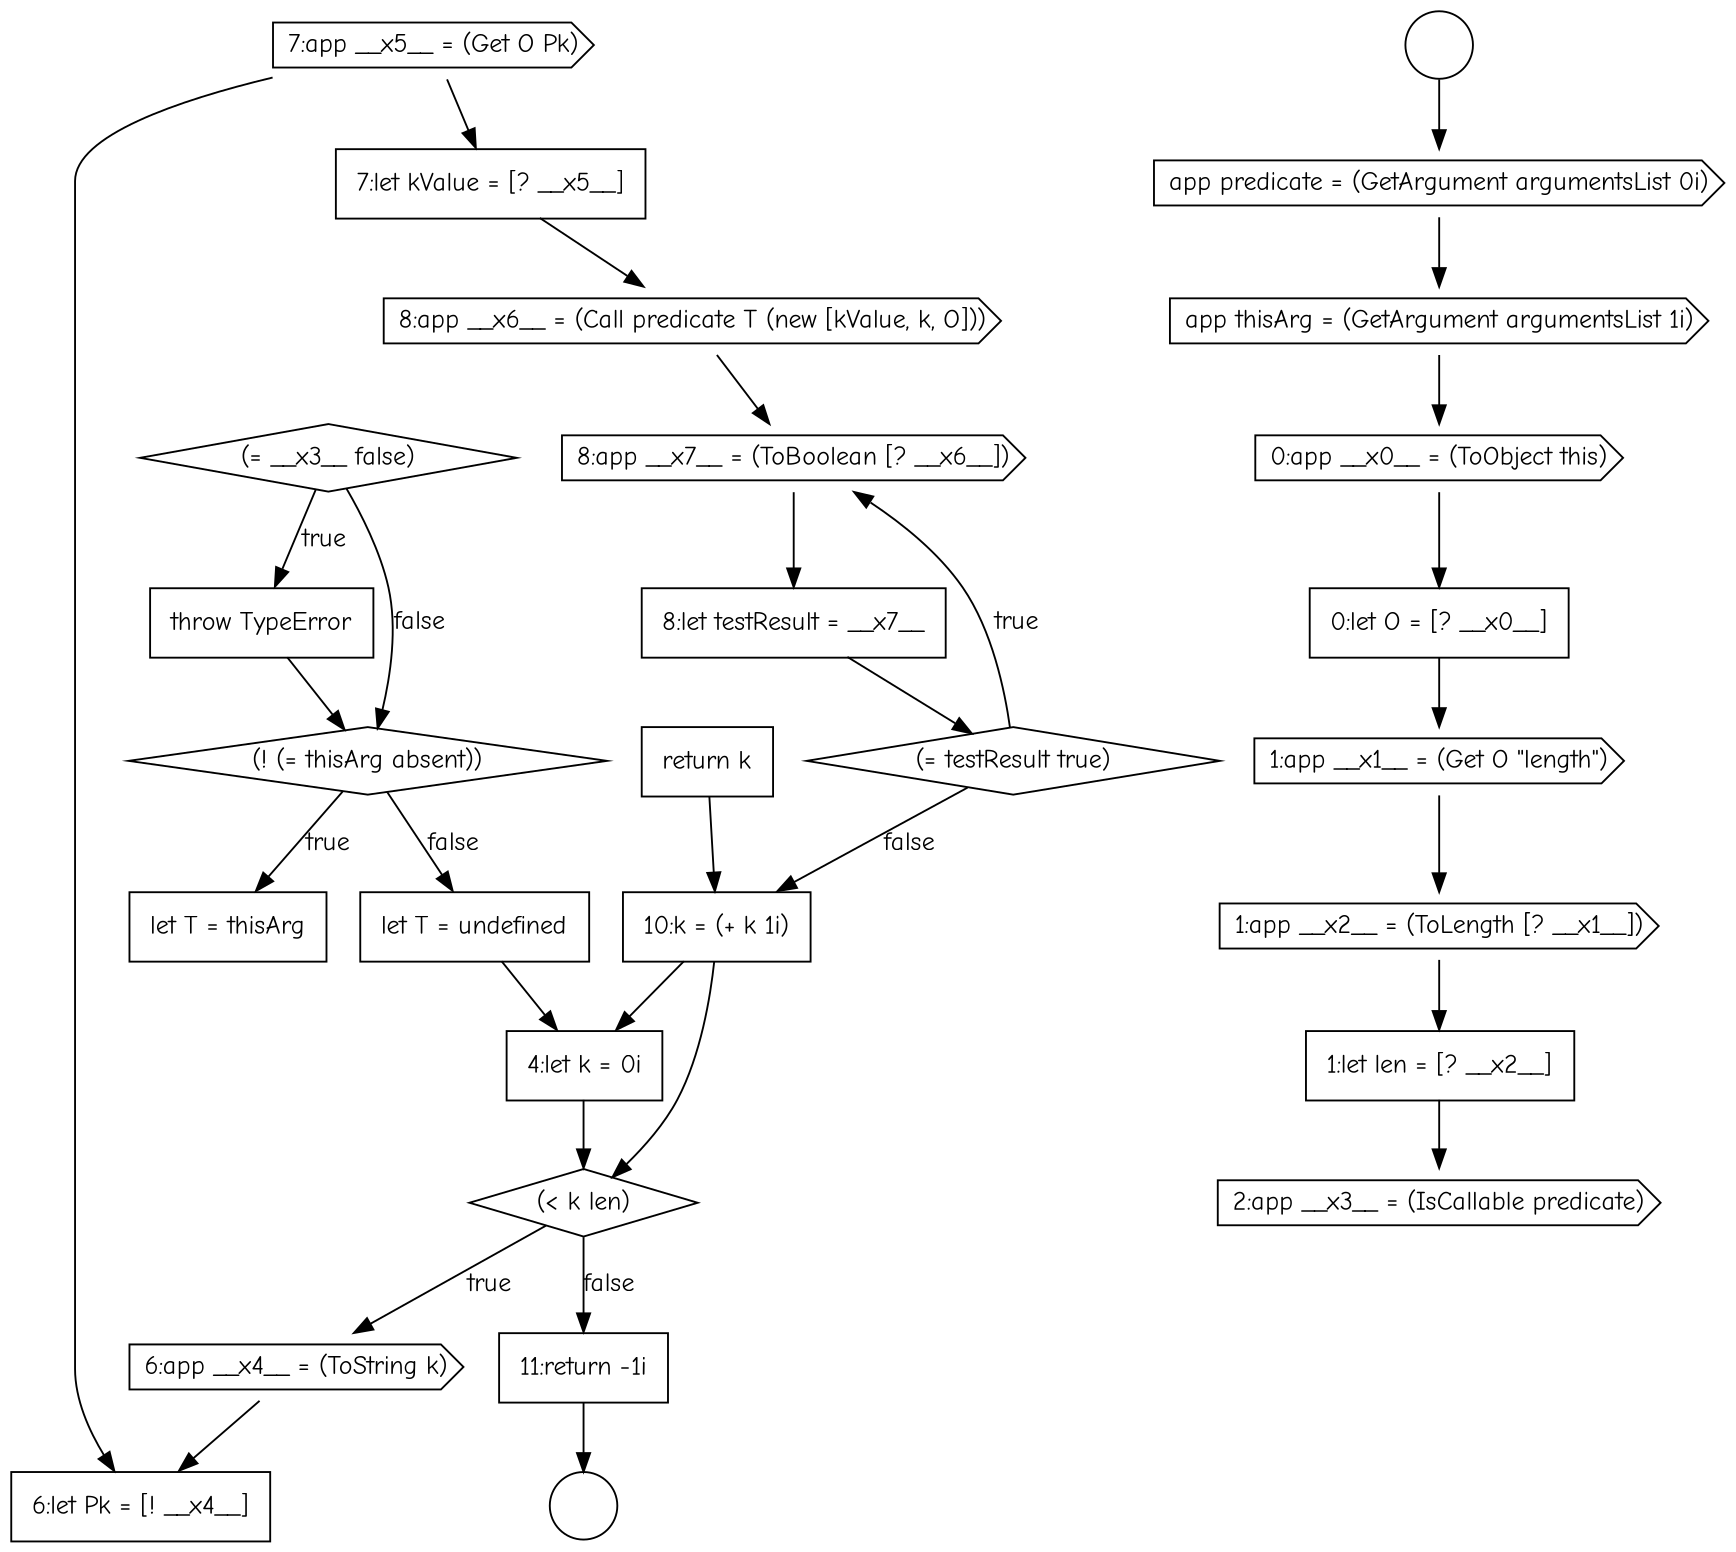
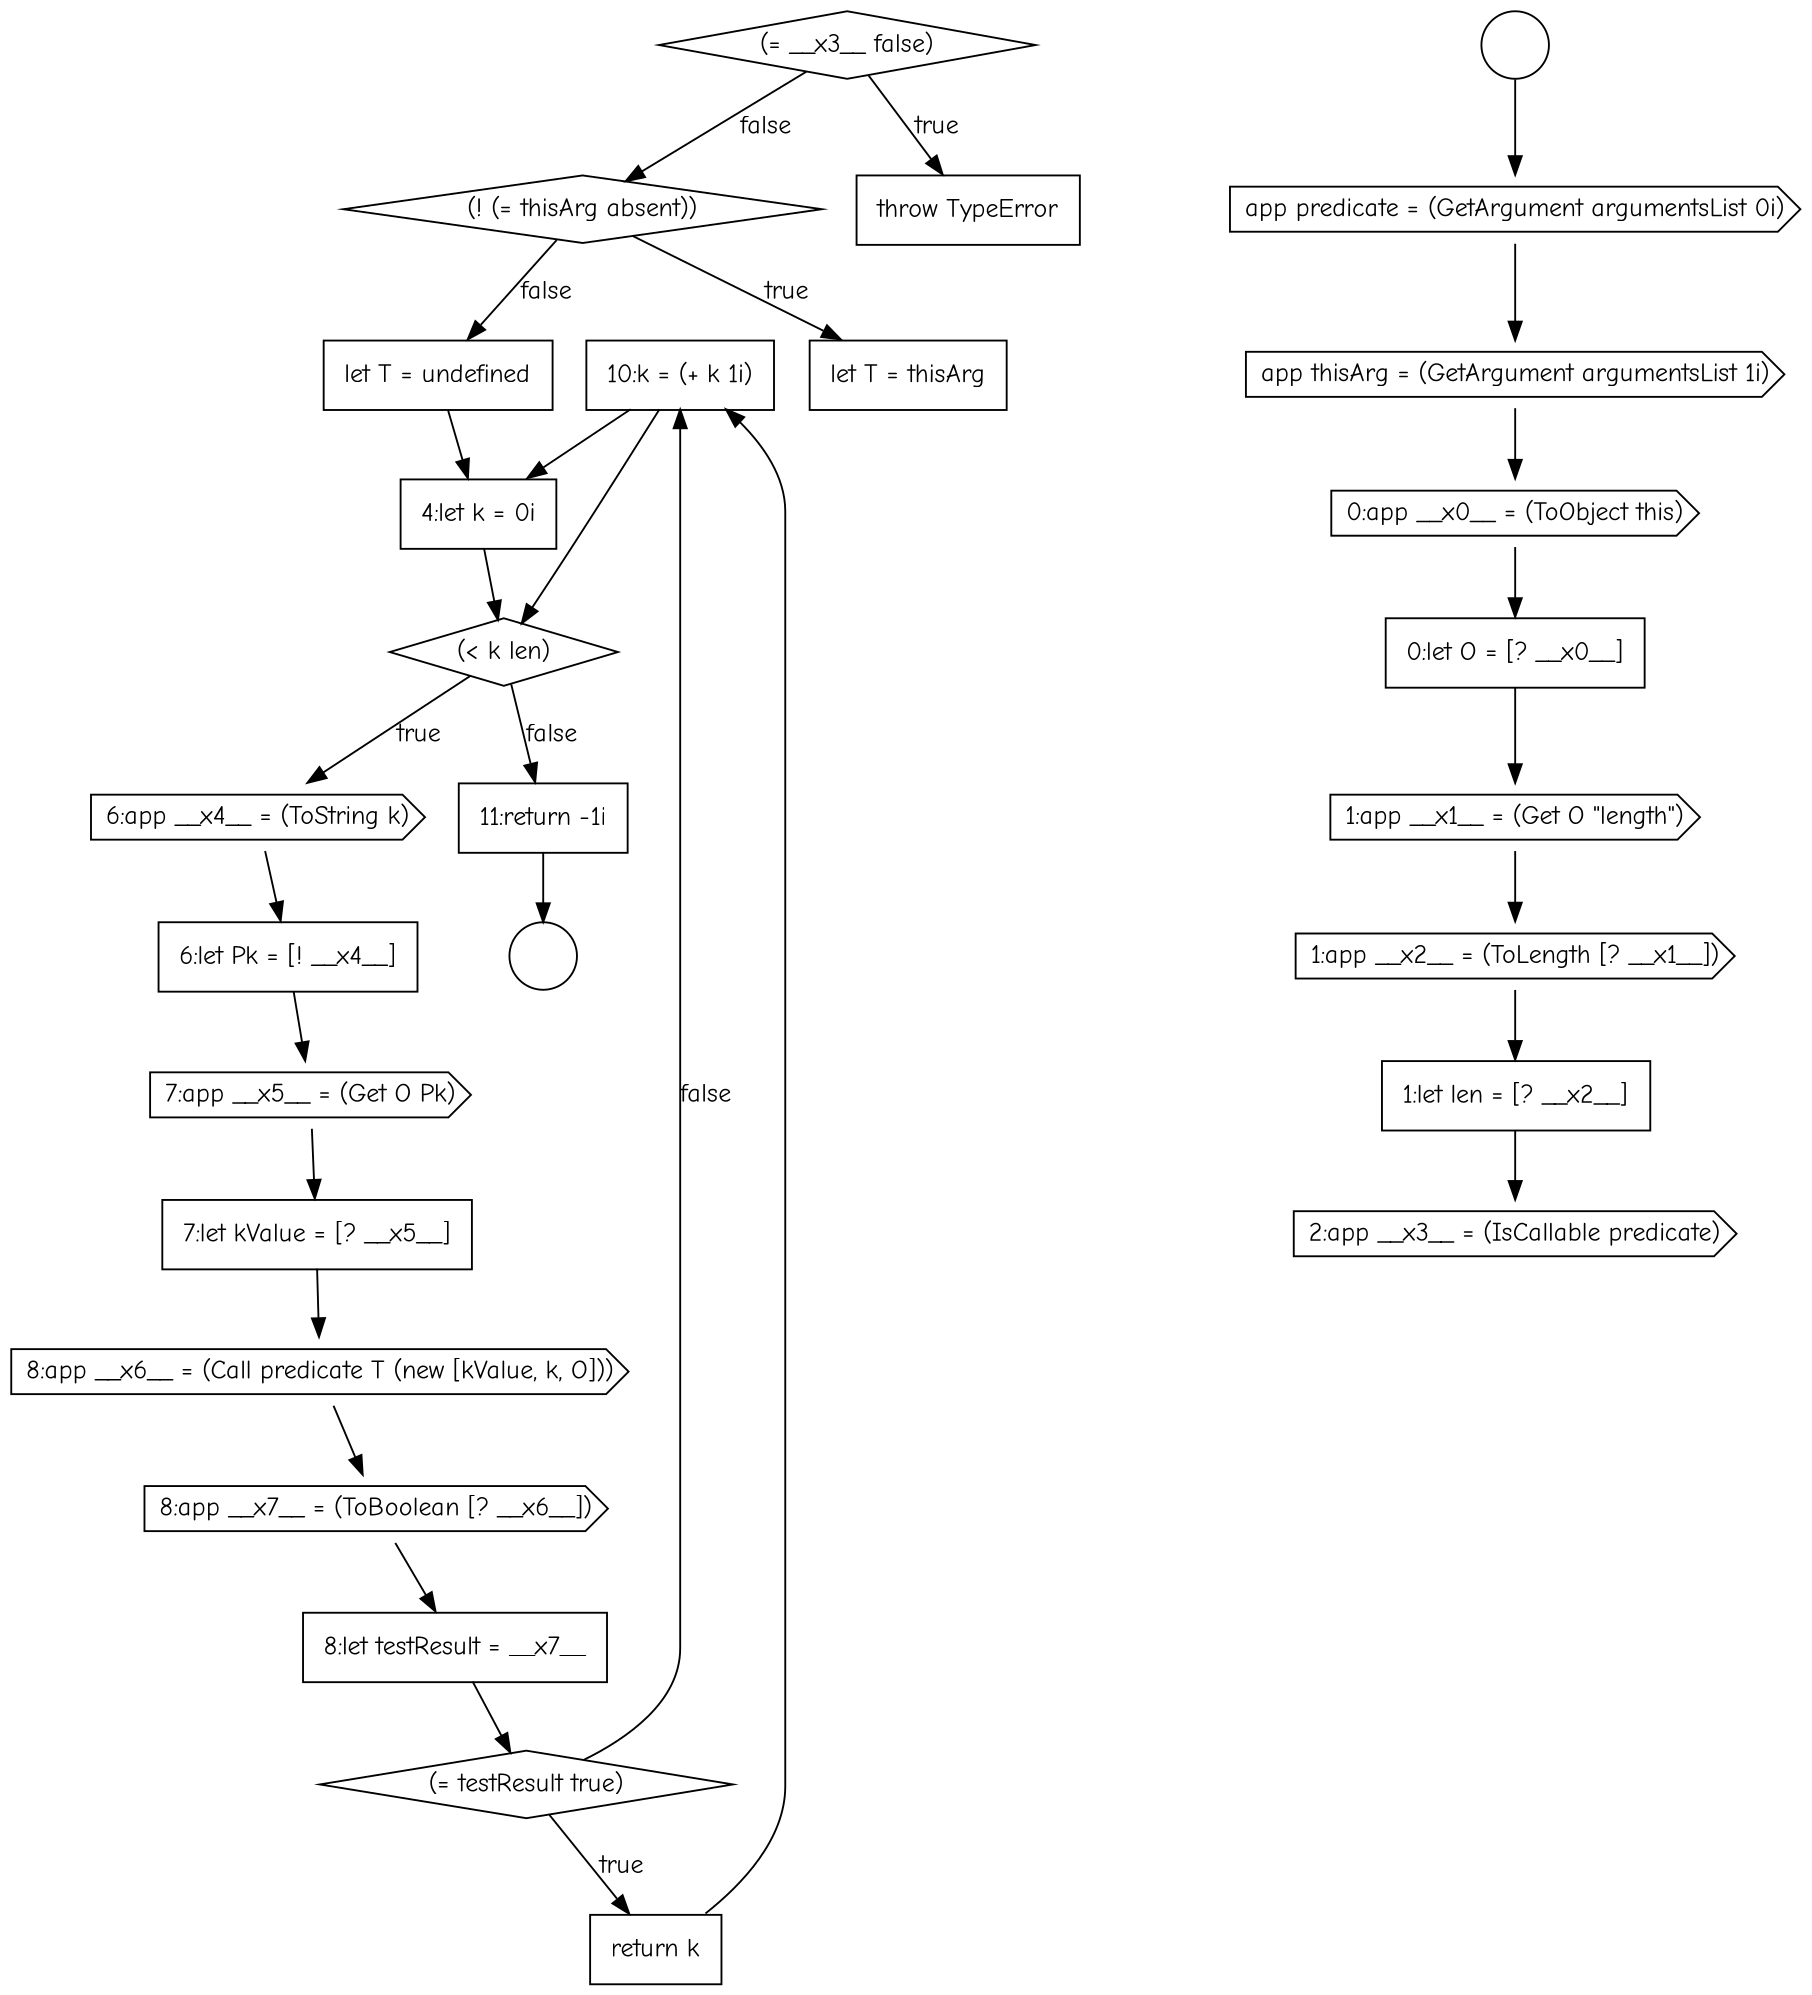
(969, 597) -> (583, 1857)
(310, 686) -> none
(75, 705) -> (298, 1017)
